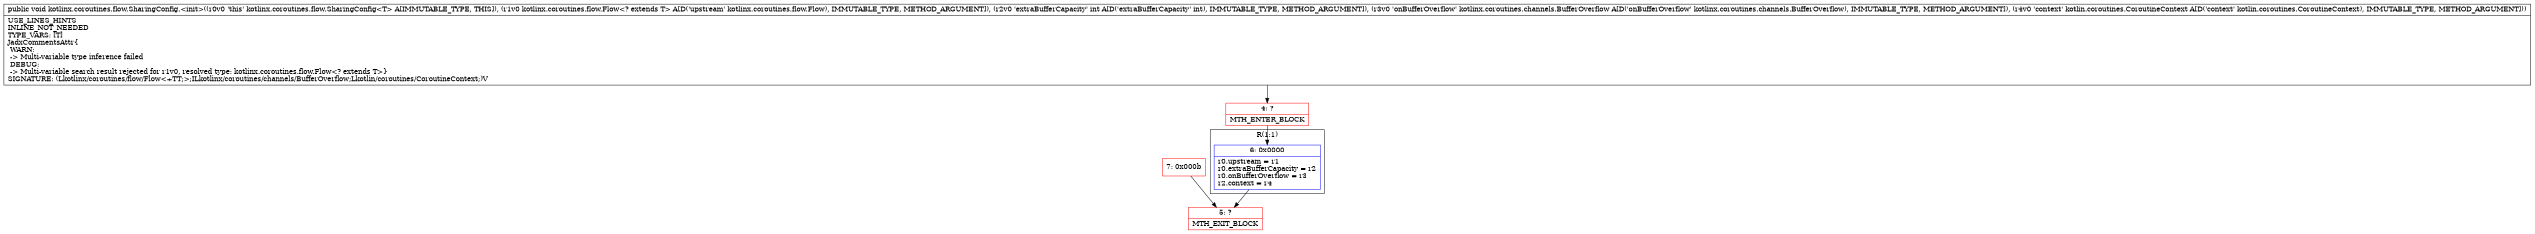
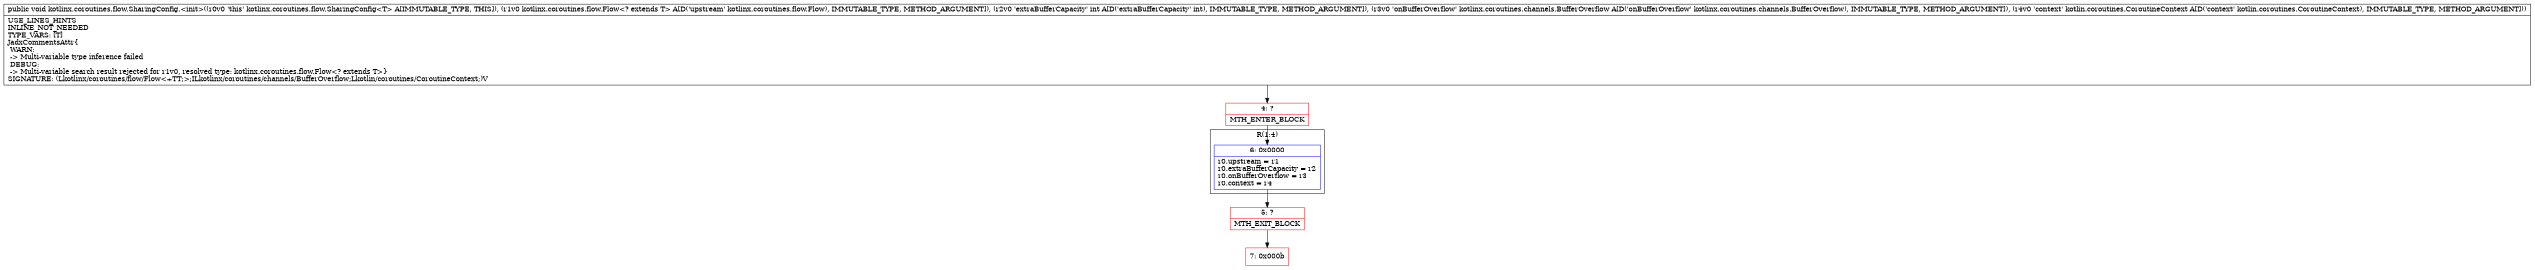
(1267, 135) -> (1267, 135)
(1245, 184) -> (1245, 184)
(1202, 190) -> (1267, 236)
